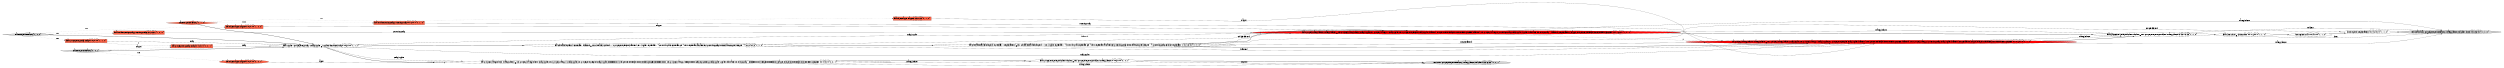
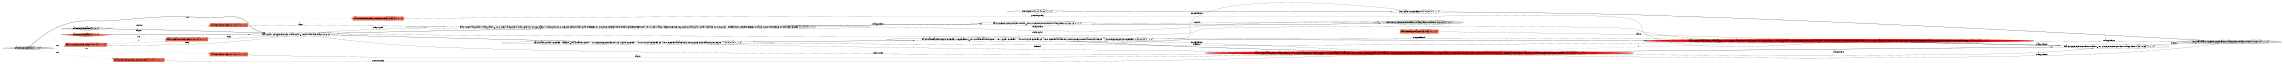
(548, 20) -> (130, 39)
(2244, 35) -> none
(2310, 35) -> (1037, 11)
(139, 53) -> (139, 25)
(244, 62) -> (229, 25)
